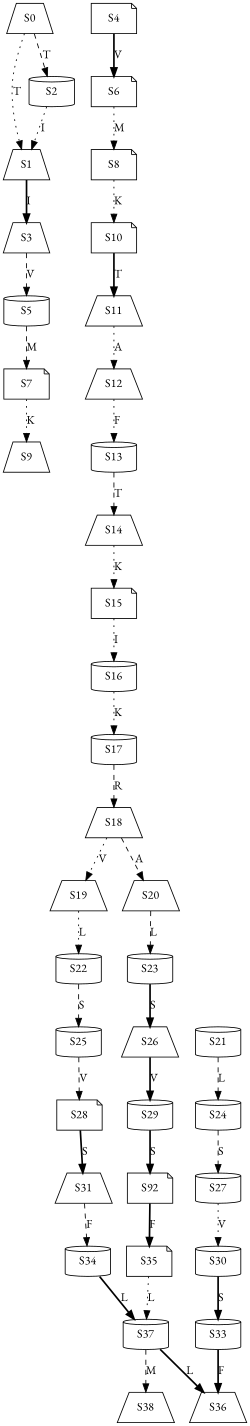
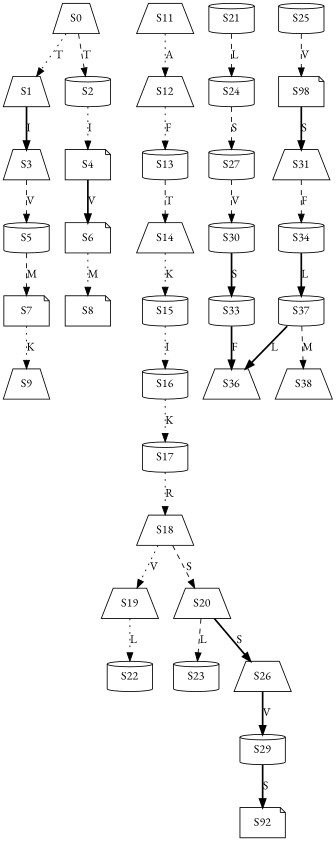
(41, 124) -> (88, 124)
(114, 238) -> none
(114, 603) -> (165, 311)
(114, 782) -> (165, 489)
(139, 859) -> (189, 567)
(79, 1001) -> none
(150, 1001) -> (230, 637)
(79, 1115) -> (301, 92)
(218, 1220) -> (232, 197)
(149, 1261) -> none
